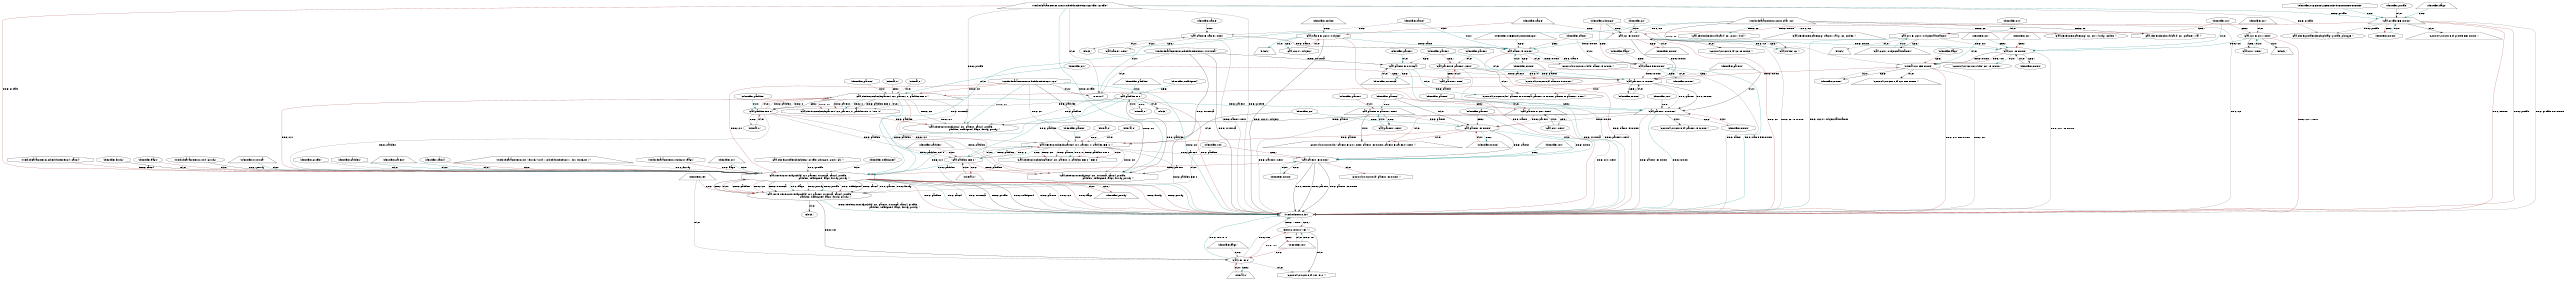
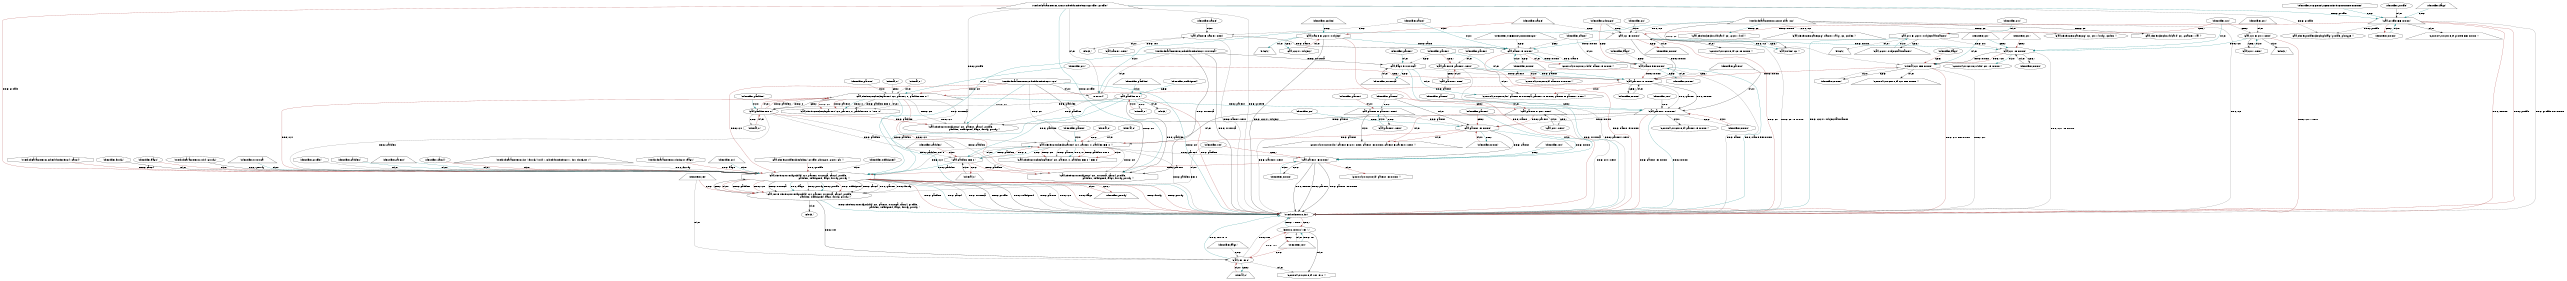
(1152, 43) -> (1152, 43)
(1161, 44) -> none
(1403, 66) -> (1403, 66)
(1534, 74) -> (1534, 74)
